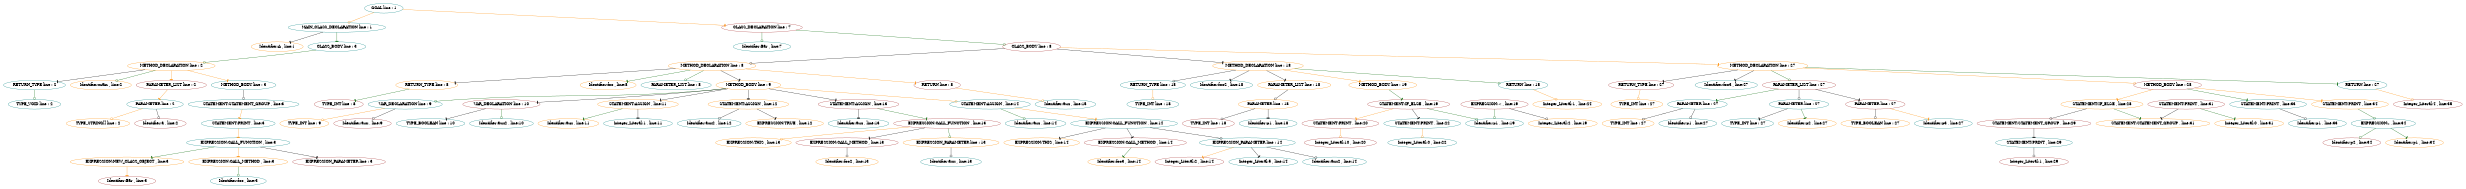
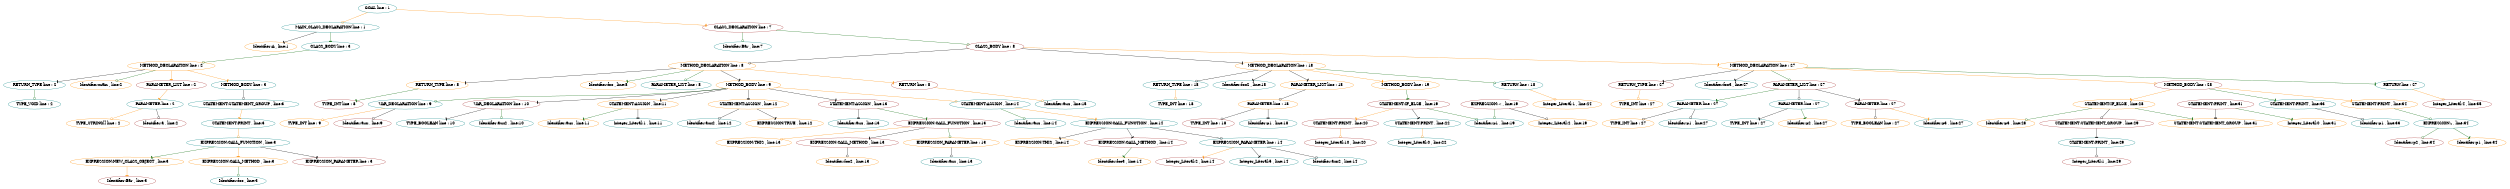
none -> (2006, 123)
(238, 132) -> (238, 132)
